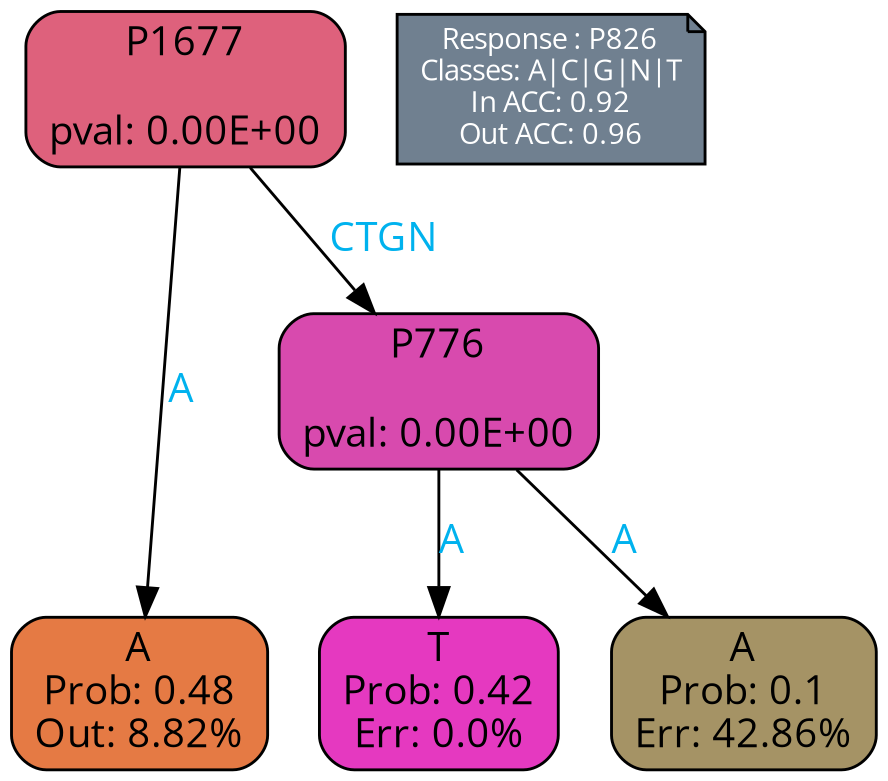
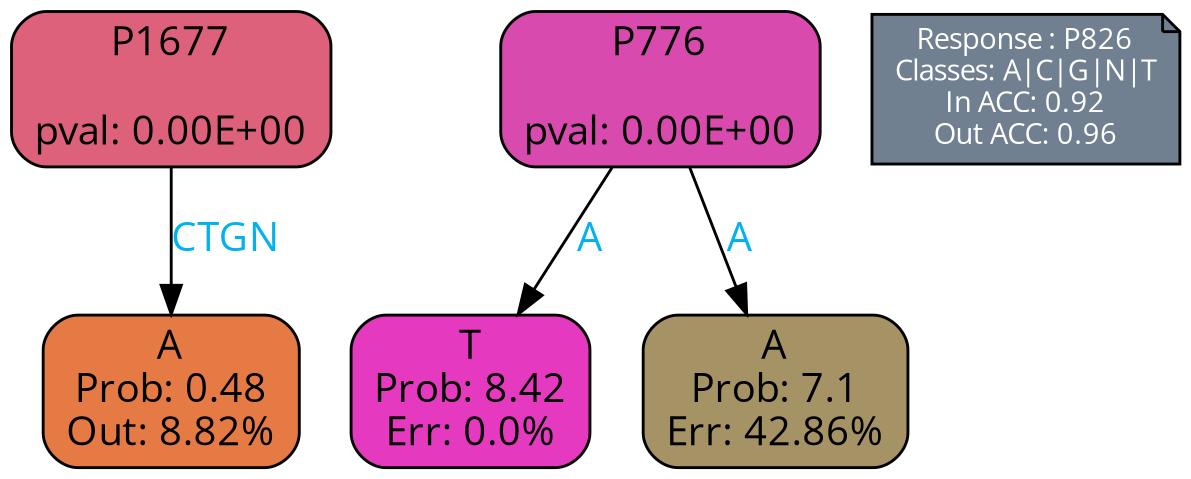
(303, 229) -> none
(183, 391) -> (226, 240)
(439, 694) -> (471, 391)
(744, 694) -> (776, 391)
